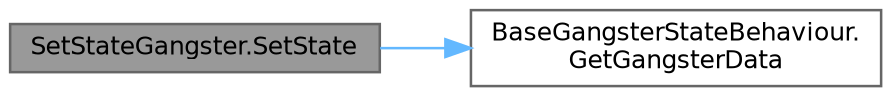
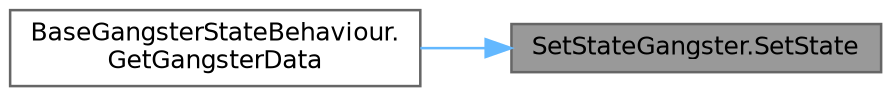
(413, 48) -> (453, 48)
